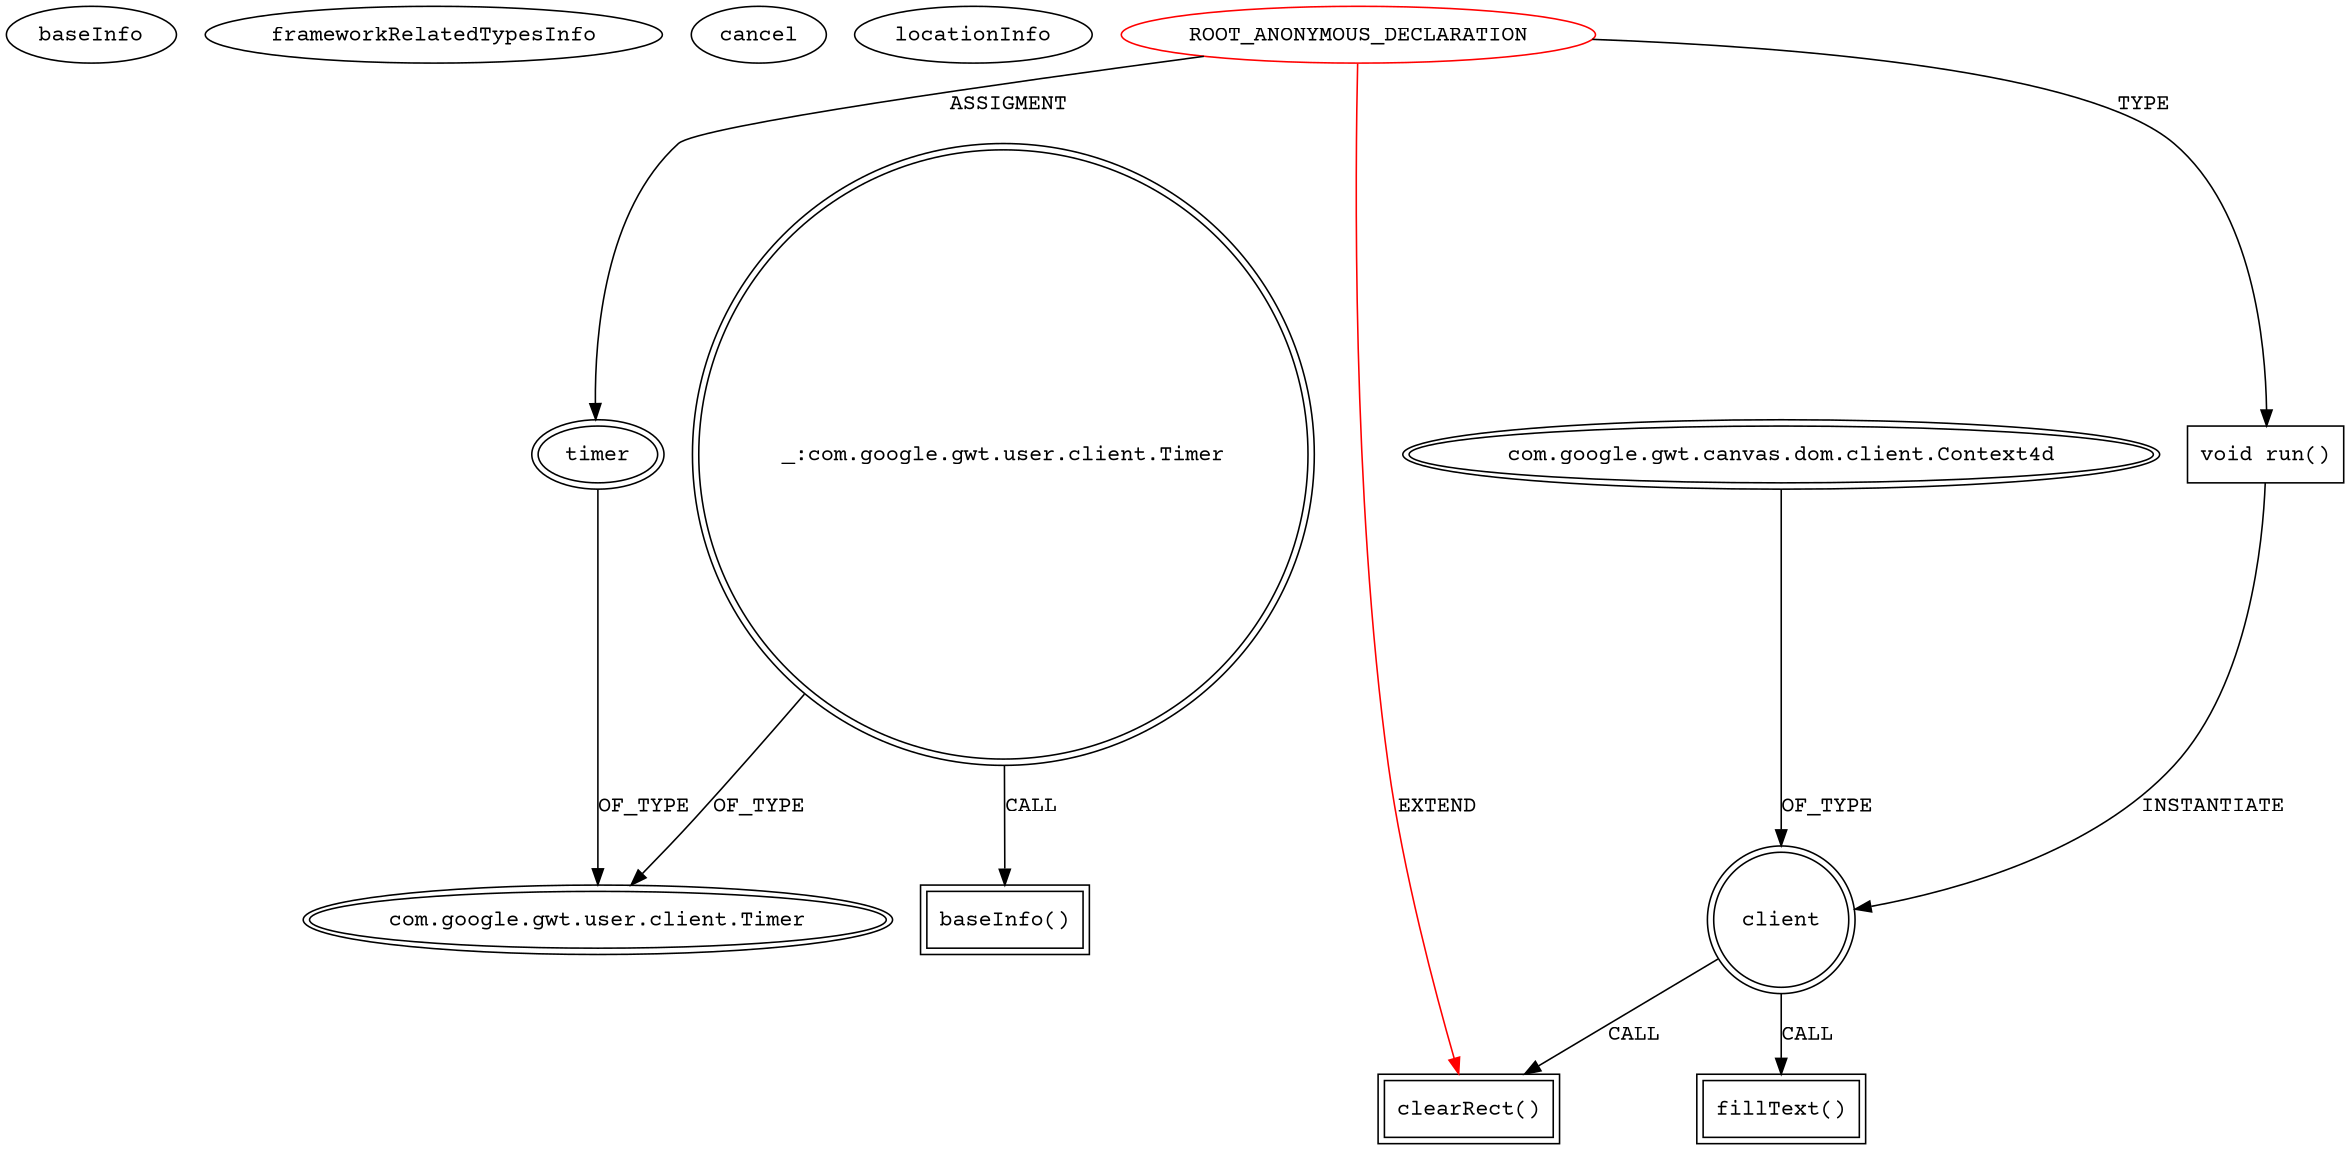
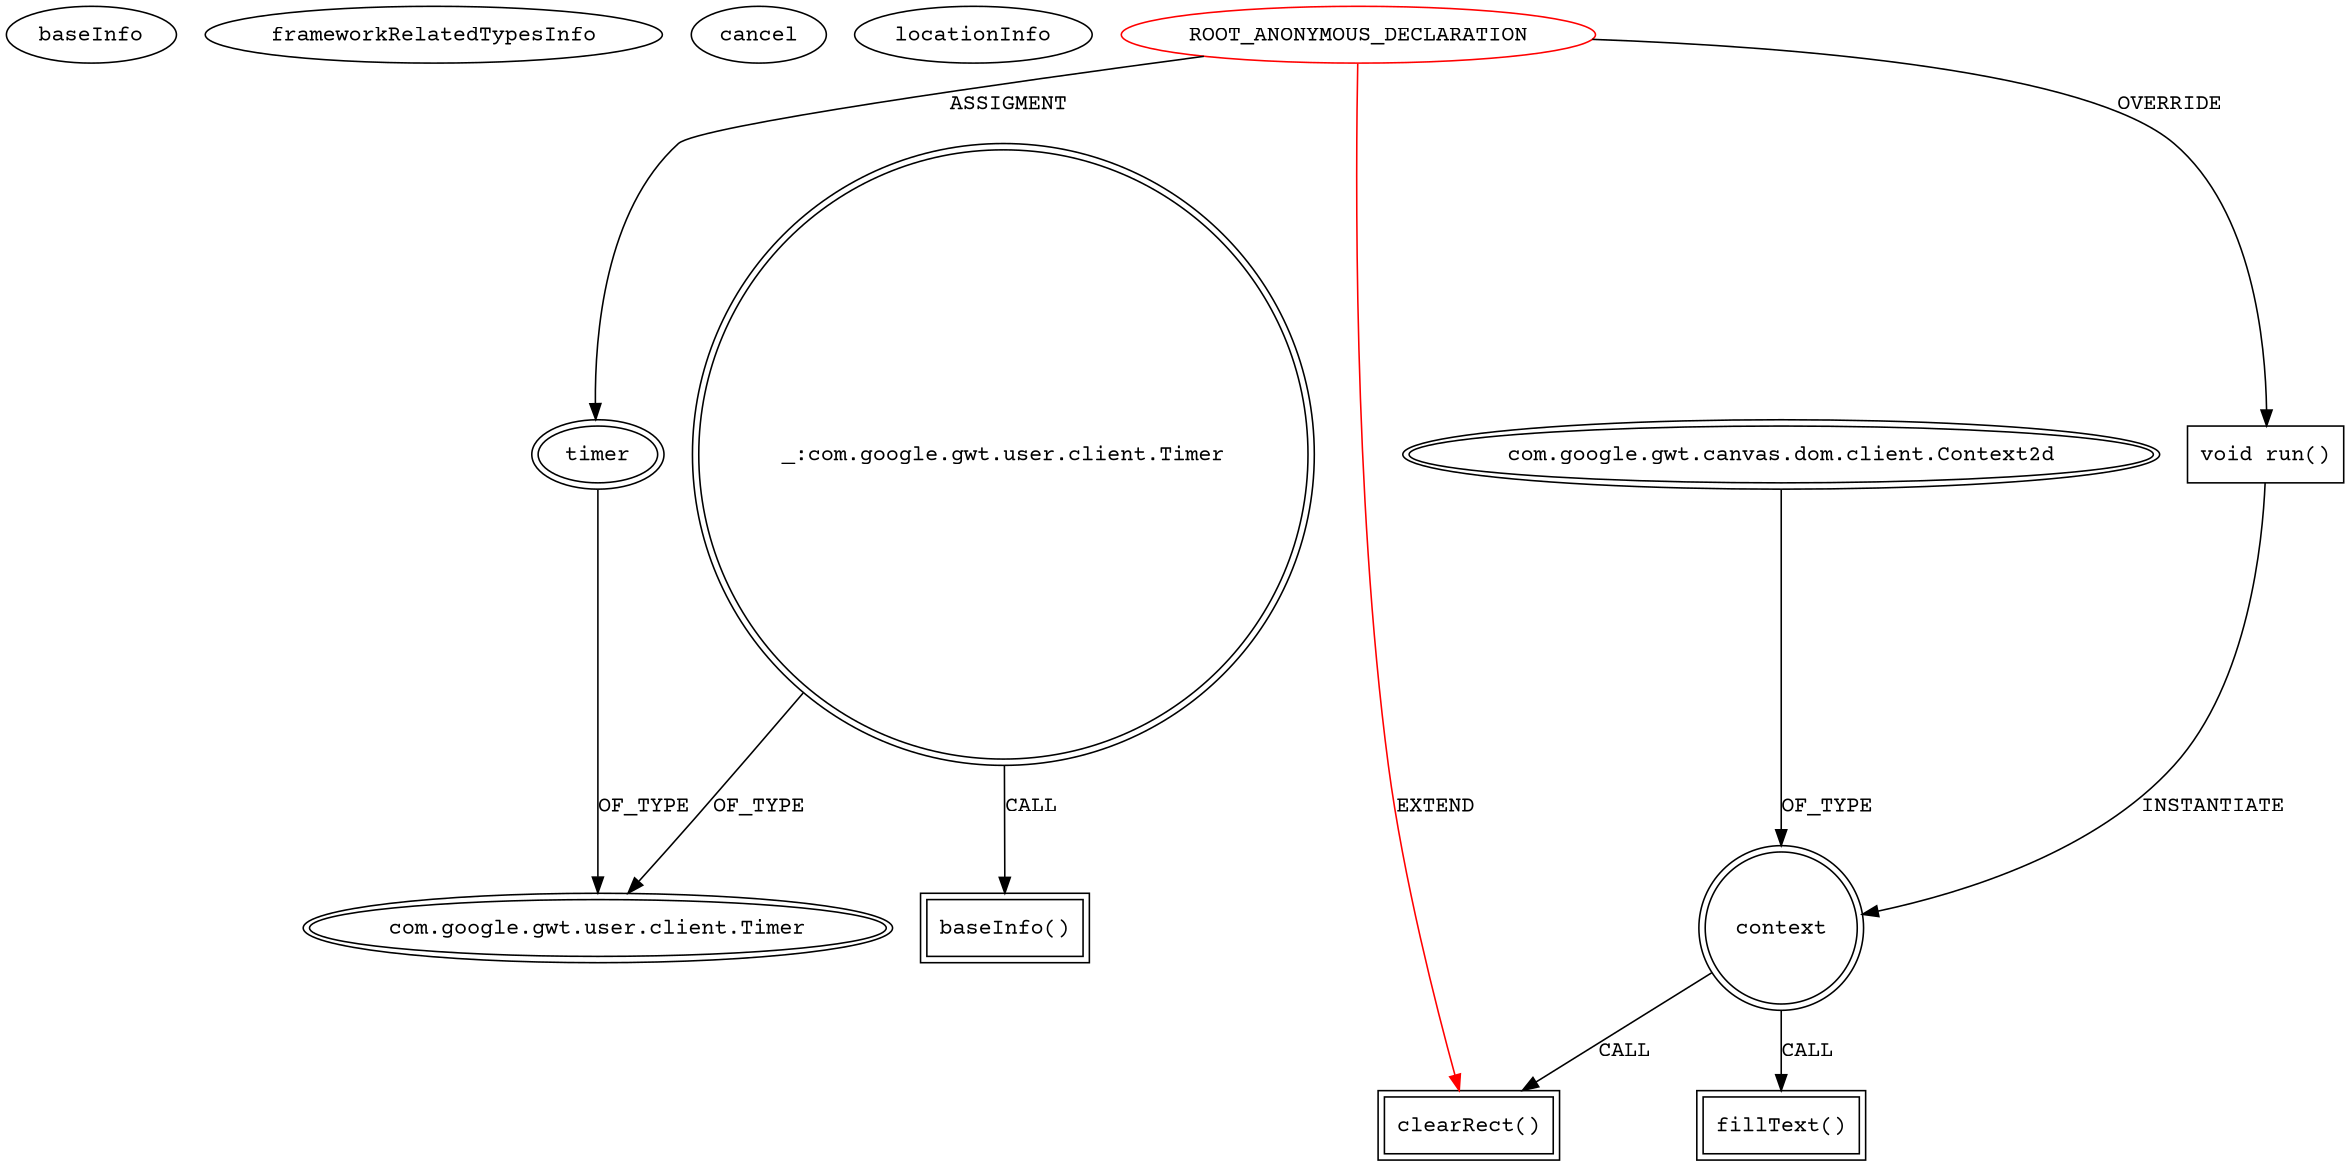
(2144, 103) -> (2170, 103)
(1781, 454) -> (1781, 454)
(1781, 920) -> (1781, 928)
